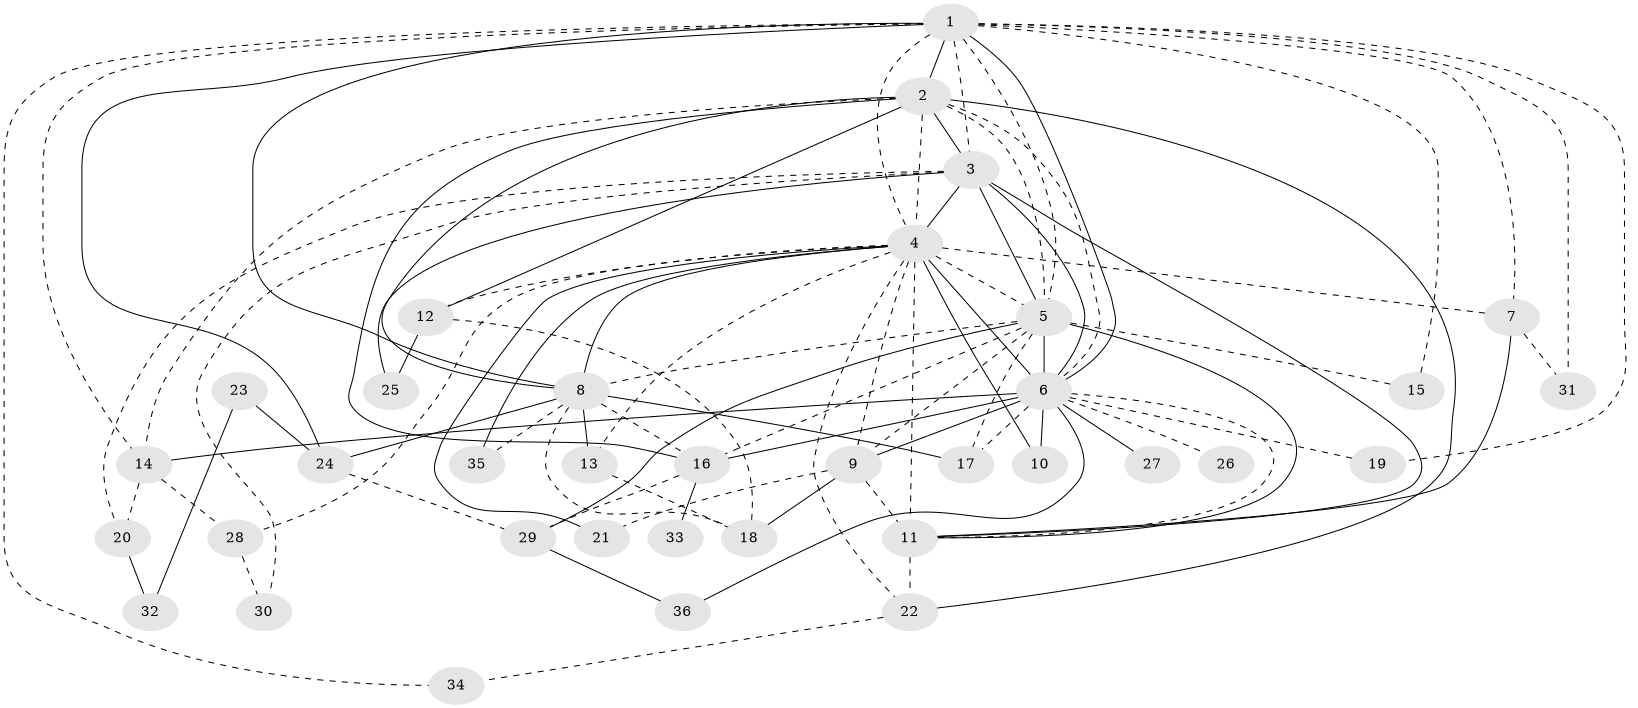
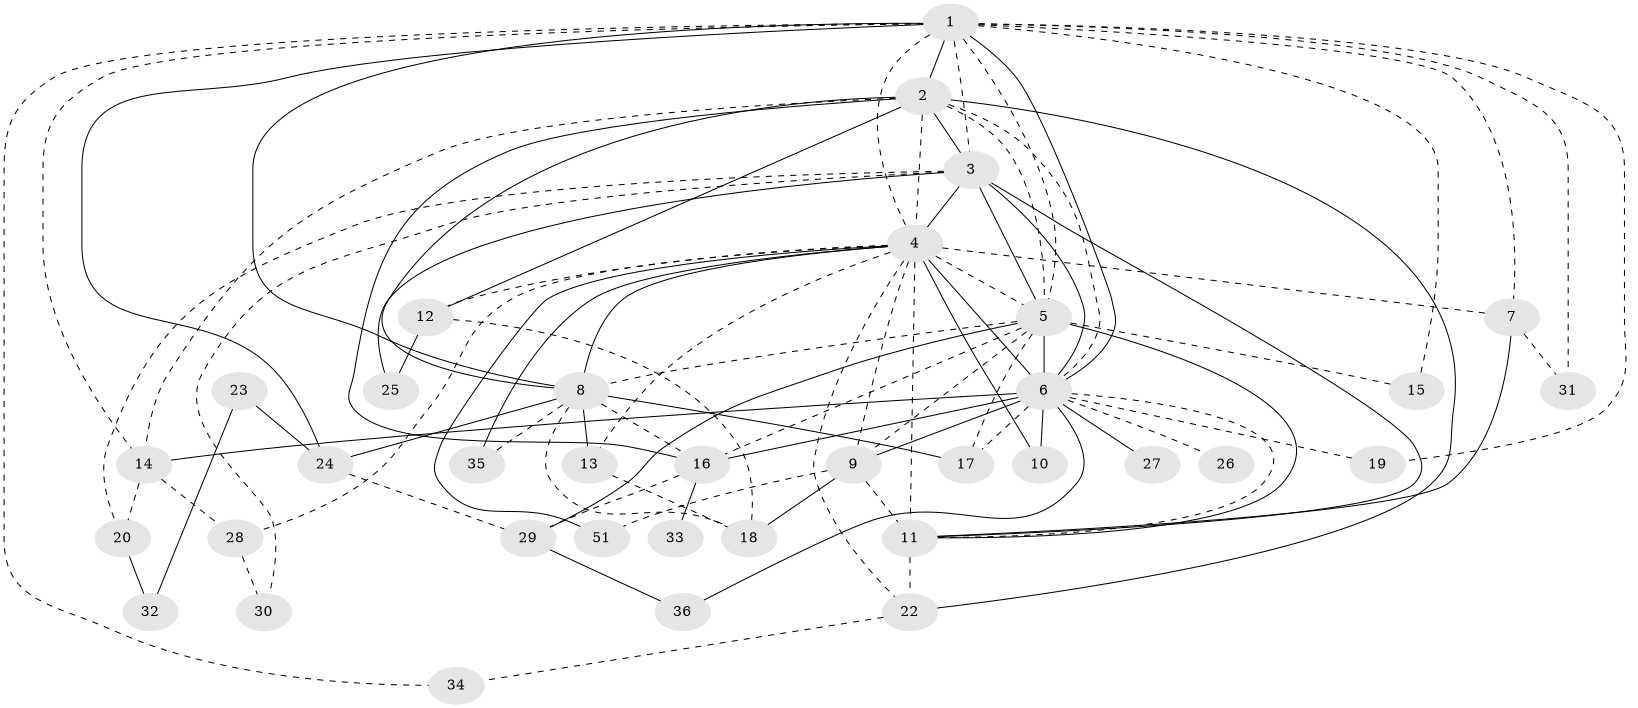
(602, 538) -> (602, 538)
